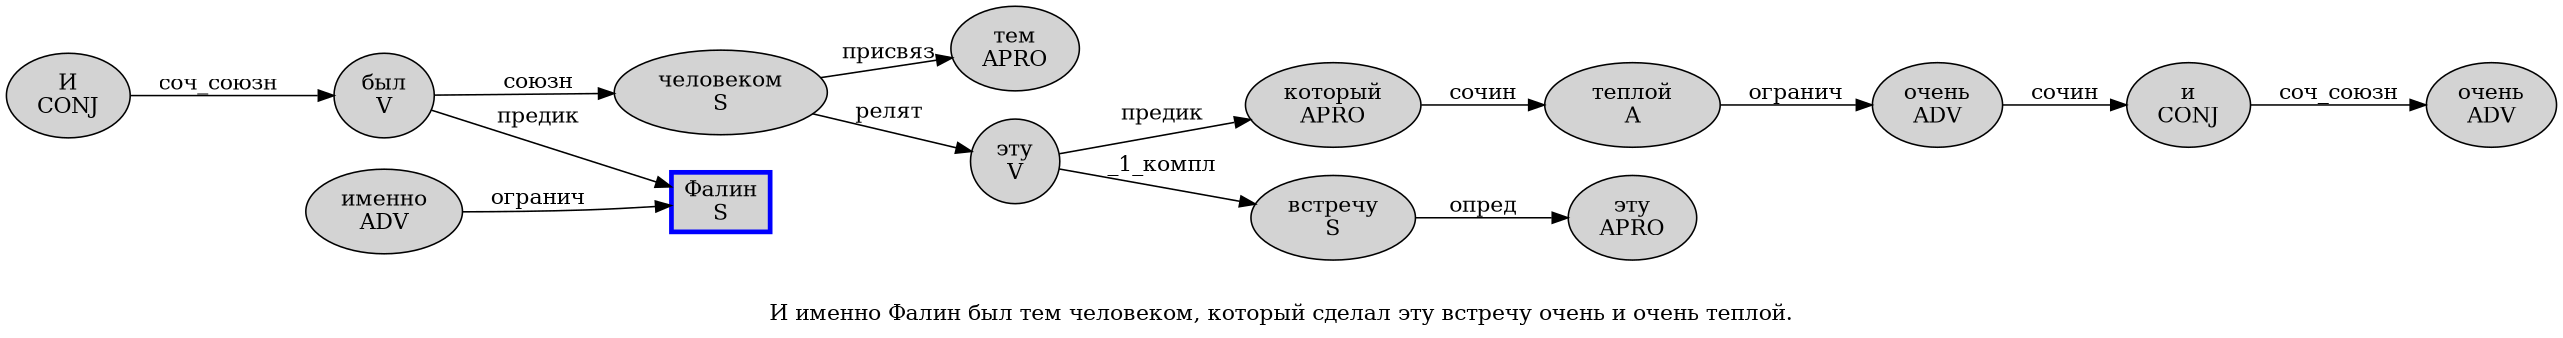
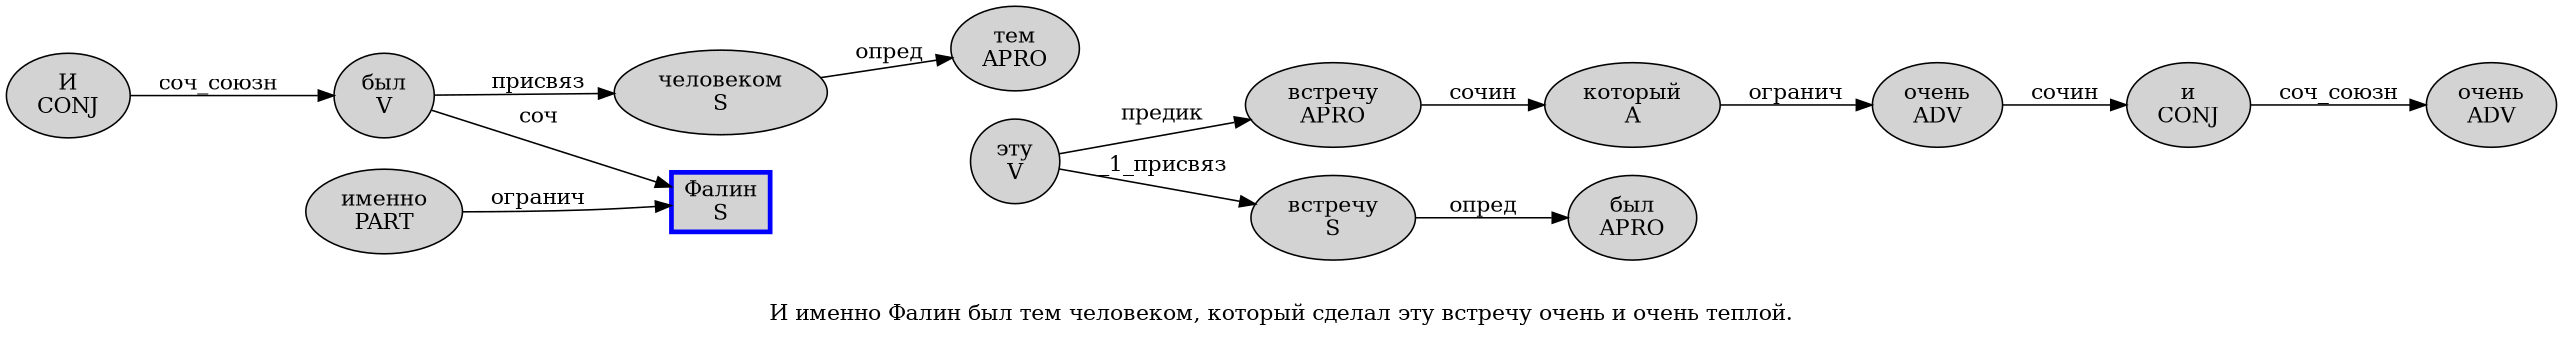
(889, 52) -> (889, 52)
(538, 82) -> (538, 82)
(1333, 105) -> (1333, 105)
(1632, 105) -> (1632, 105)
(538, 117) -> (538, 117)
(884, 131) -> none
(1162, 165) -> (1162, 165)
(384, 212) -> (384, 212)
(1632, 218) -> (1632, 218)
